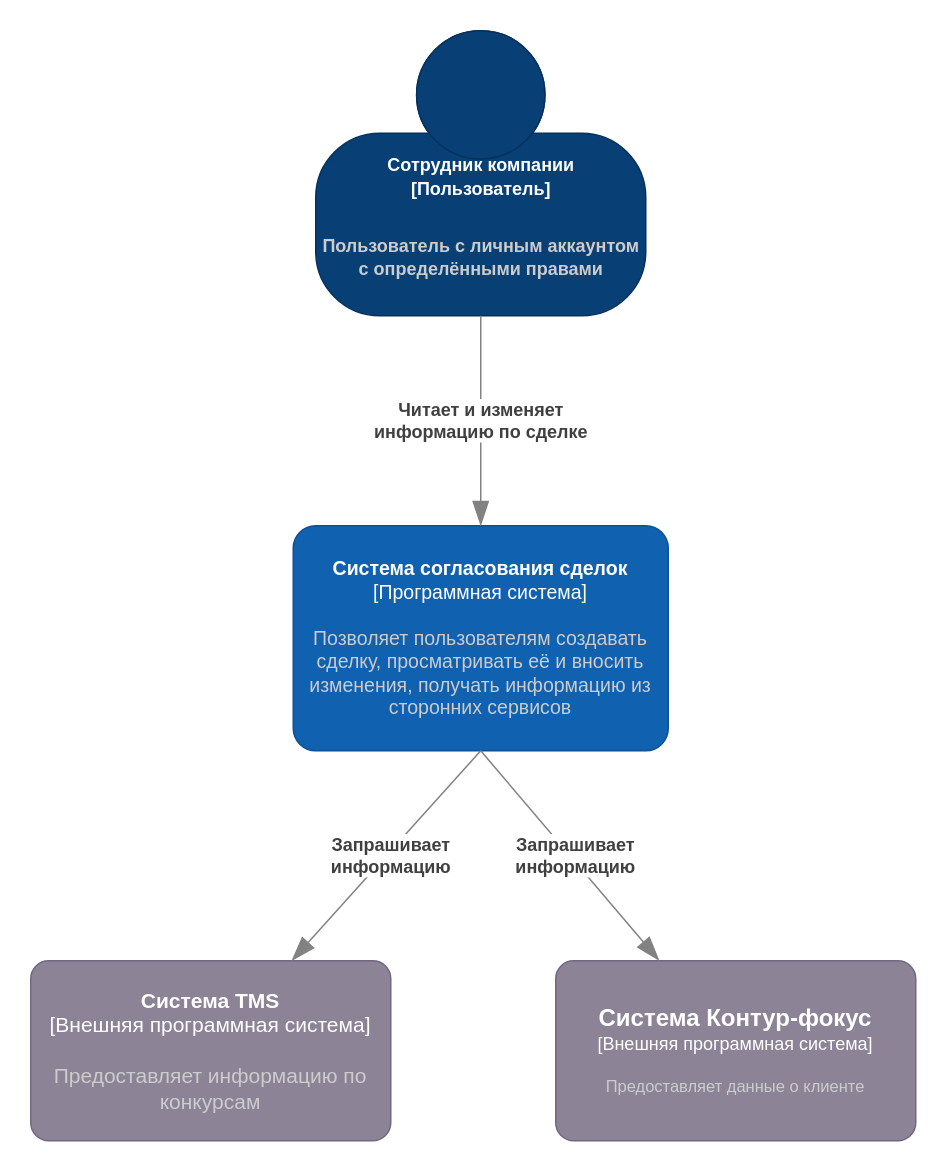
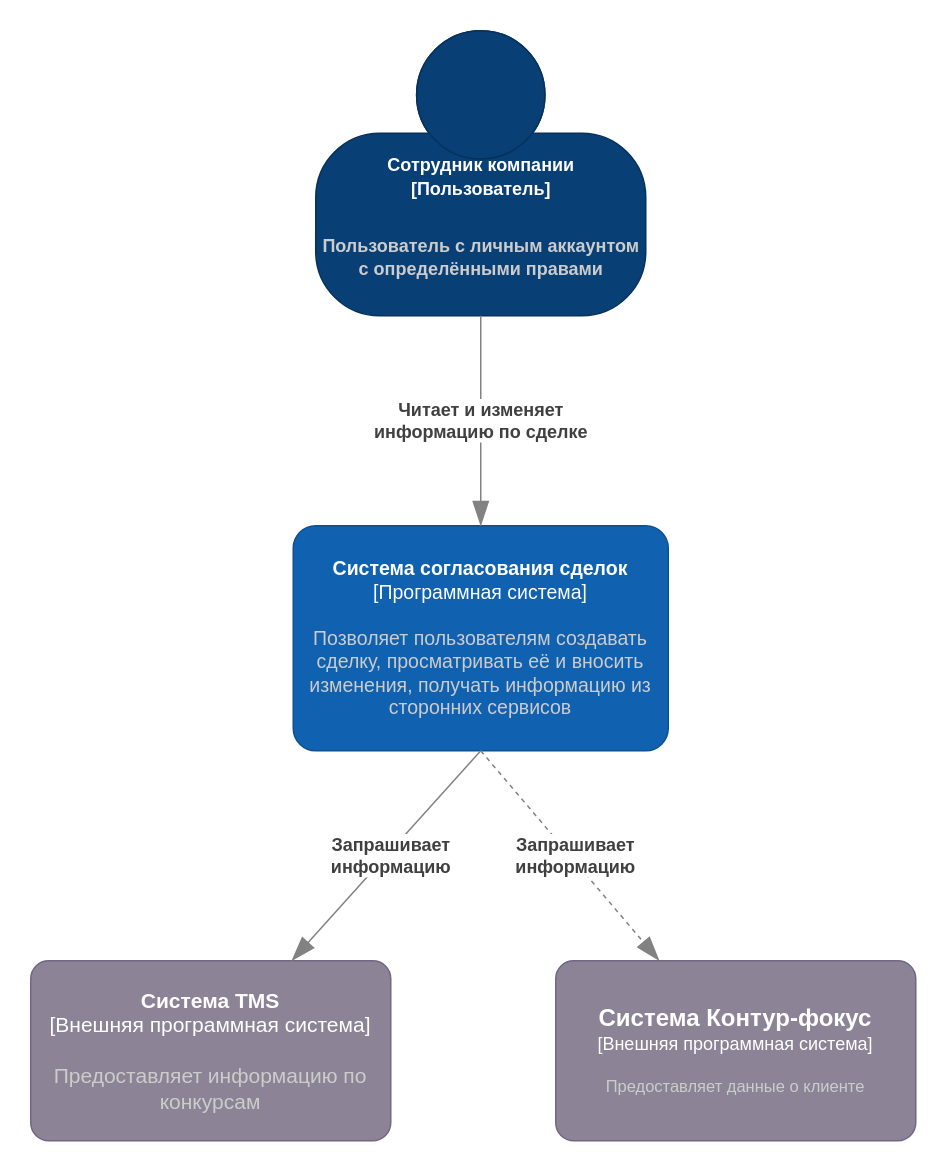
(516, 793) -> (516, 793)
